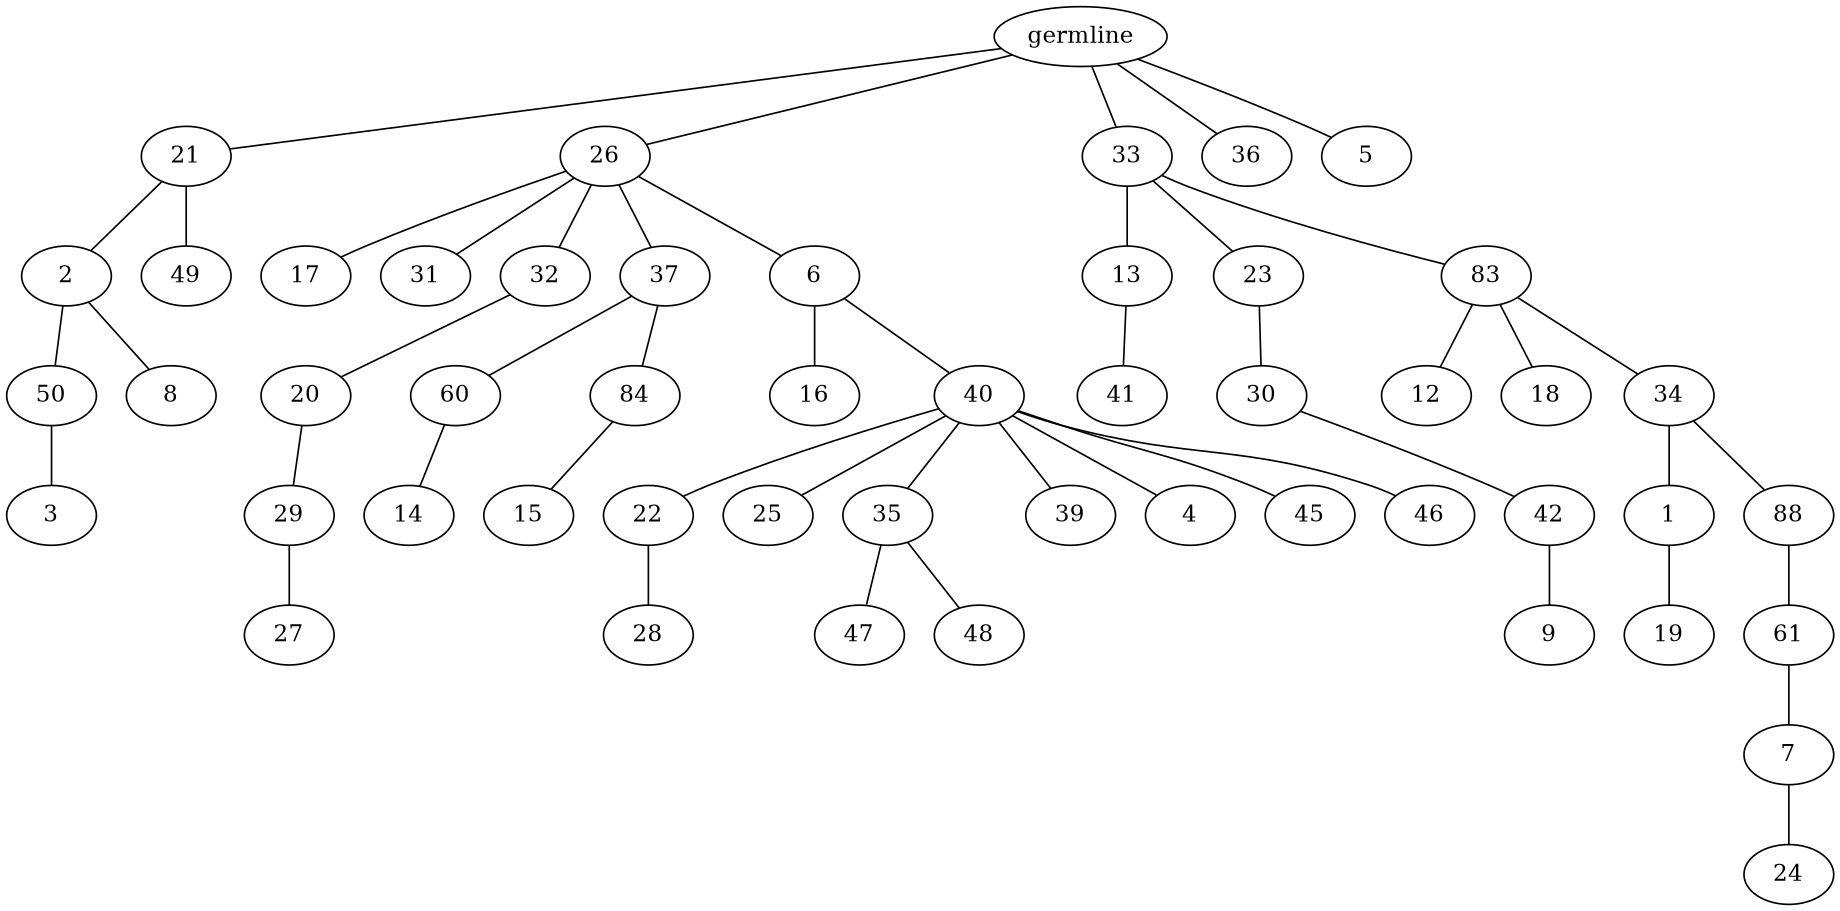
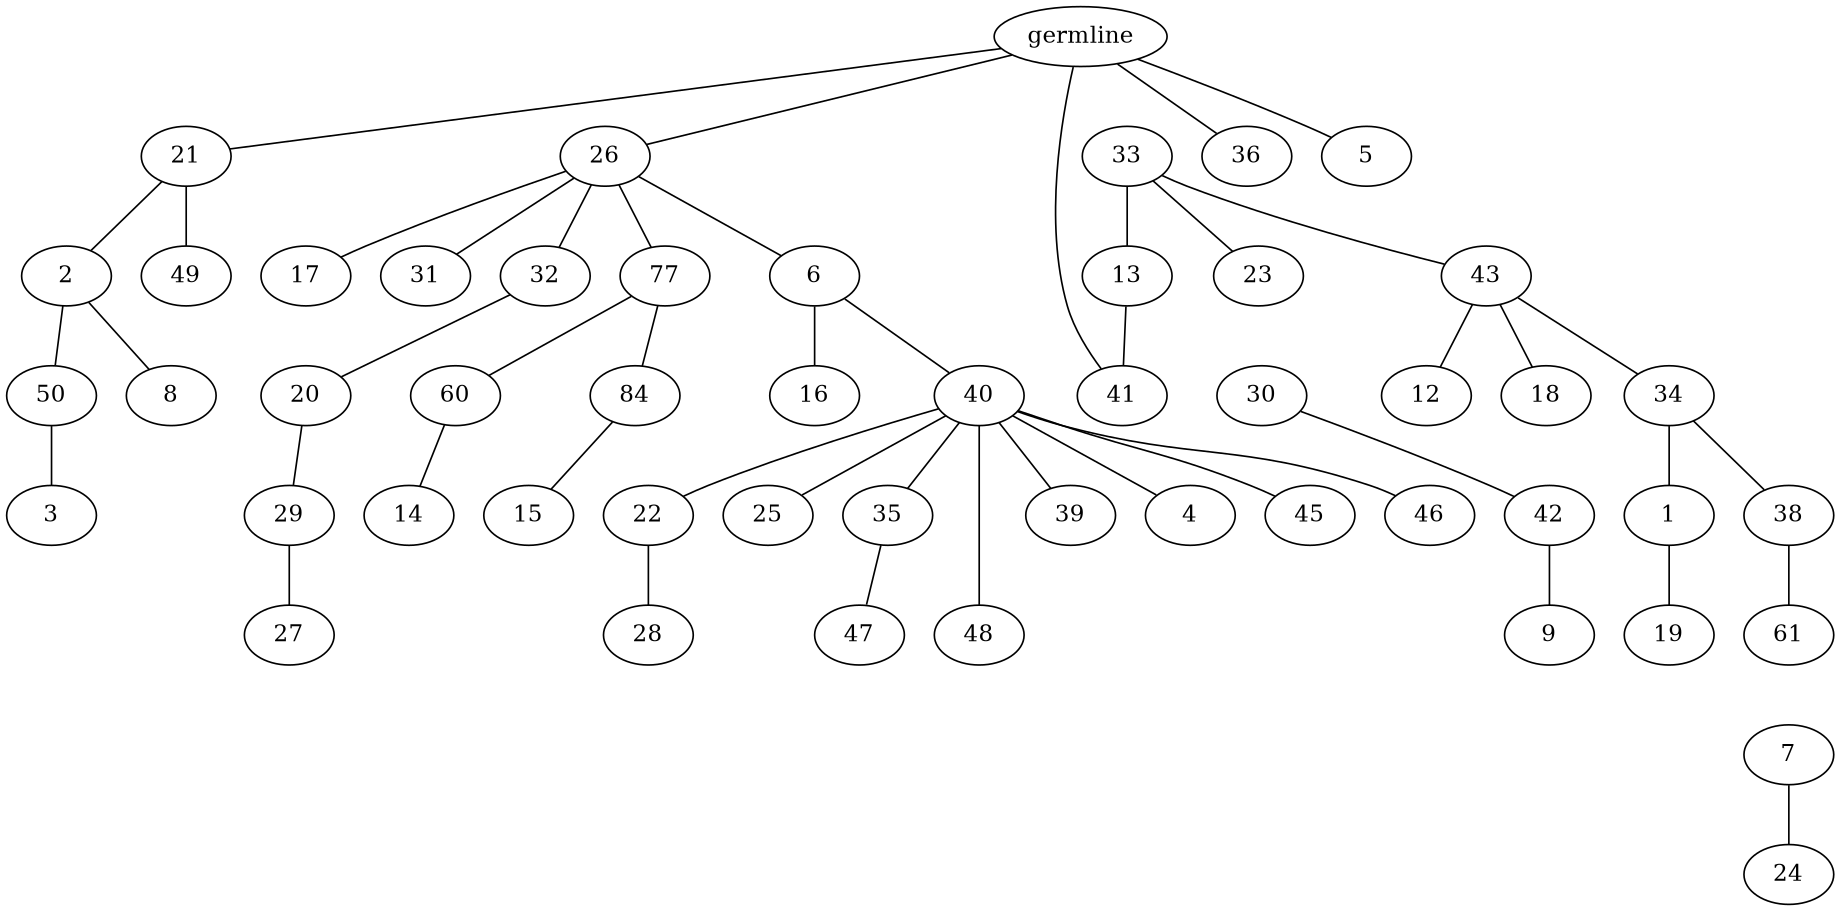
(1104, 97) -> (1056, 222)
(665, 276) -> (665, 276)
(1486, 276) -> (1486, 276)
(1260, 336) -> none
(1789, 515) -> (1789, 515)
(934, 575) -> (979, 515)
(1789, 695) -> none
